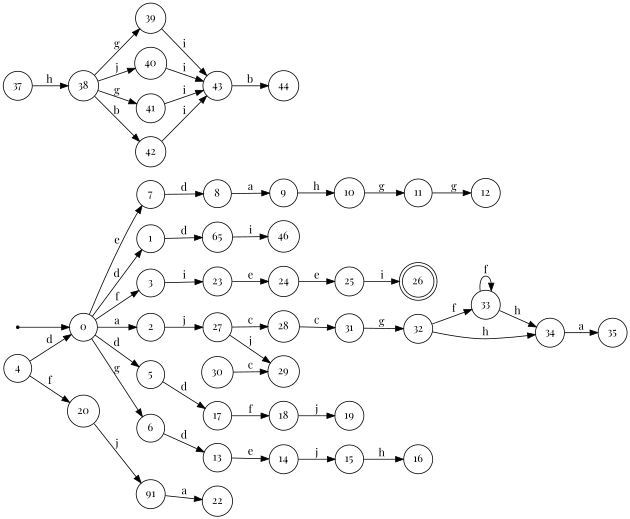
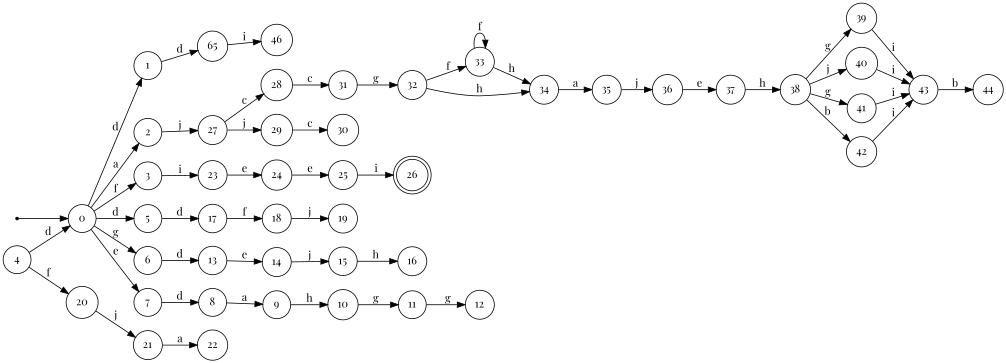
none -> (668, 90)
(247, 372) -> (306, 130)
(151, 494) -> (148, 345)
